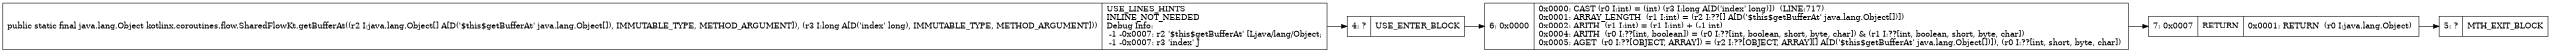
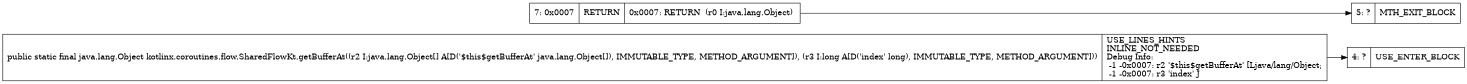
(1806, 26) -> none
(2331, 26) -> (712, 13)
